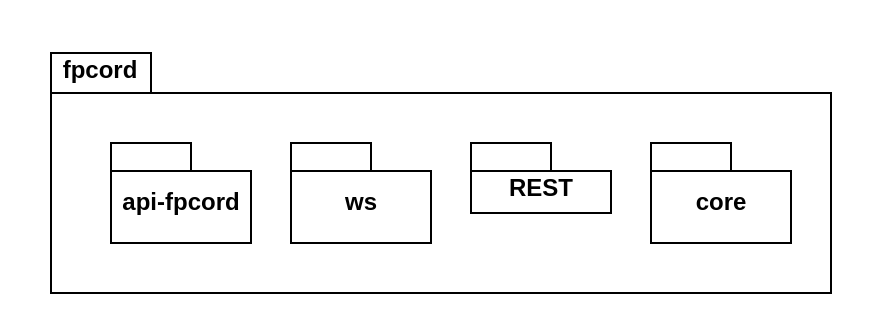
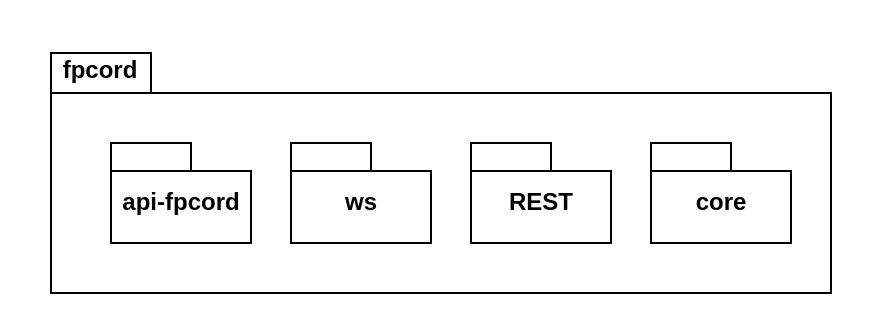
(541, 178) -> (541, 193)
